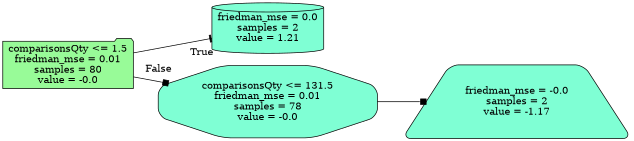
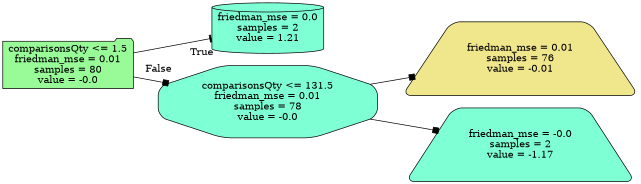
none -> (520, 59)
